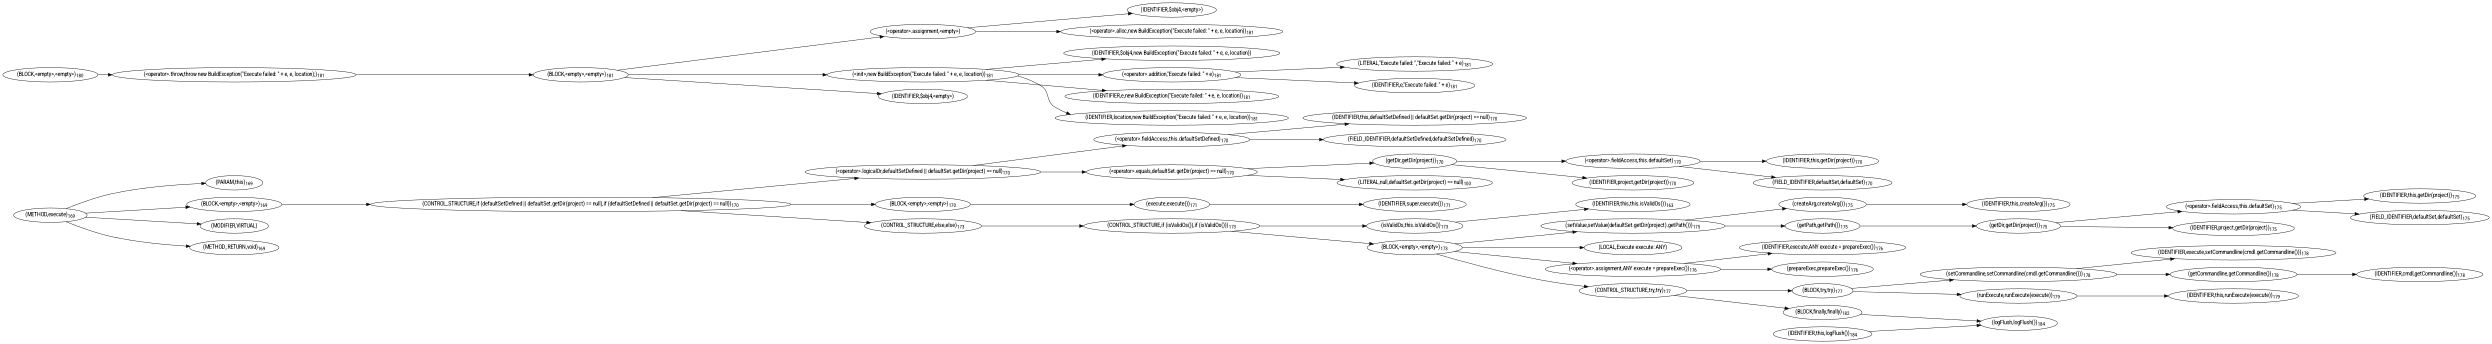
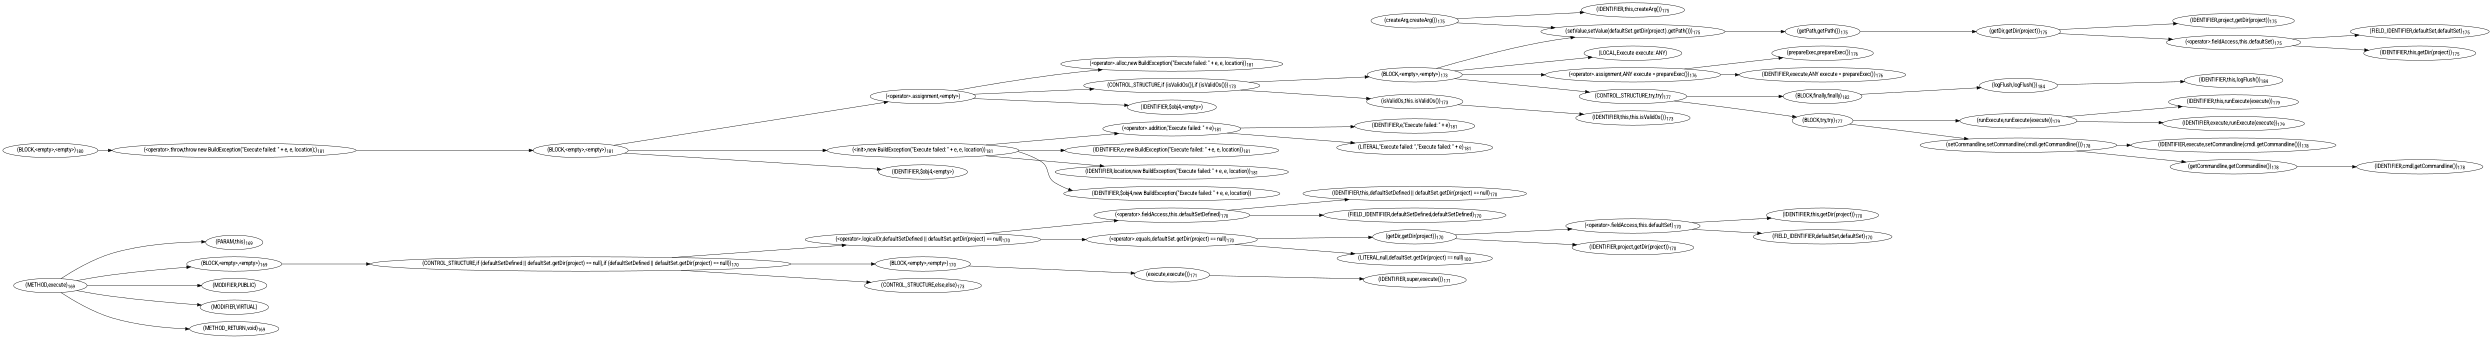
none -> (2234, 124)
(1670, 204) -> (1670, 117)
(1734, 215) -> (1504, 25)
(1030, 226) -> (1032, 92)
none -> (234, 286)
(1923, 328) -> (2119, 83)
